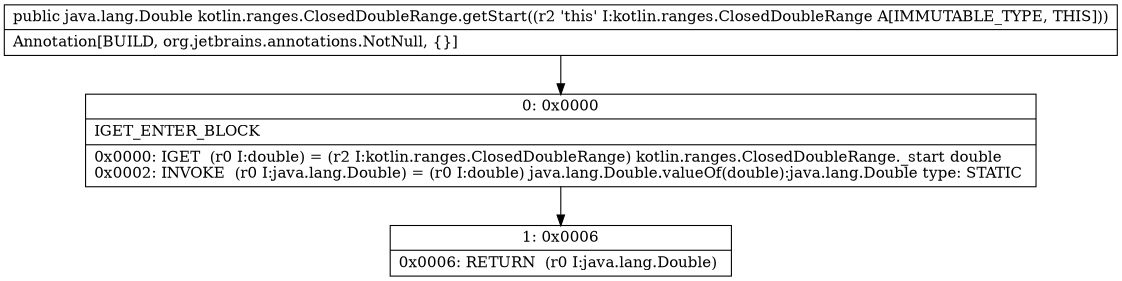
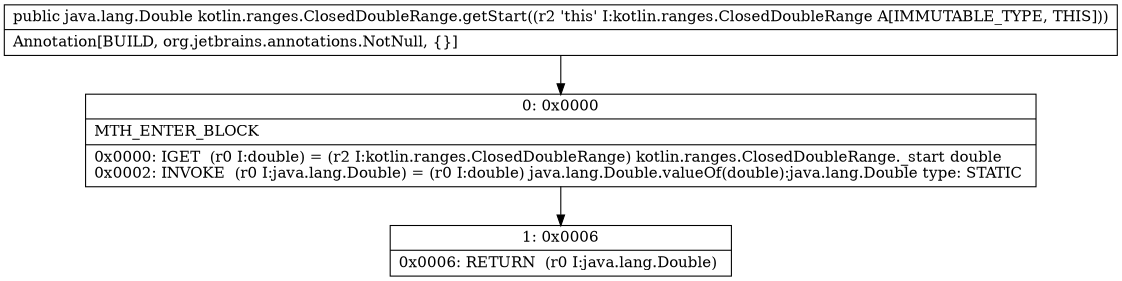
(177, 131) -> (177, 131)
